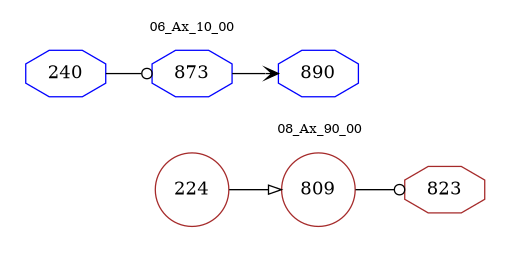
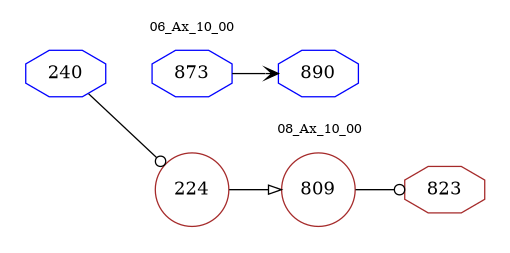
(124, 74) -> (123, 126)
(320, 130) -> (320, 130)
